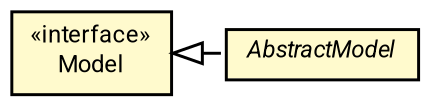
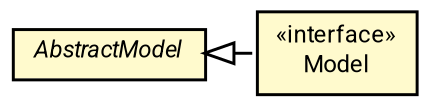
(214, 53) -> (245, 53)
